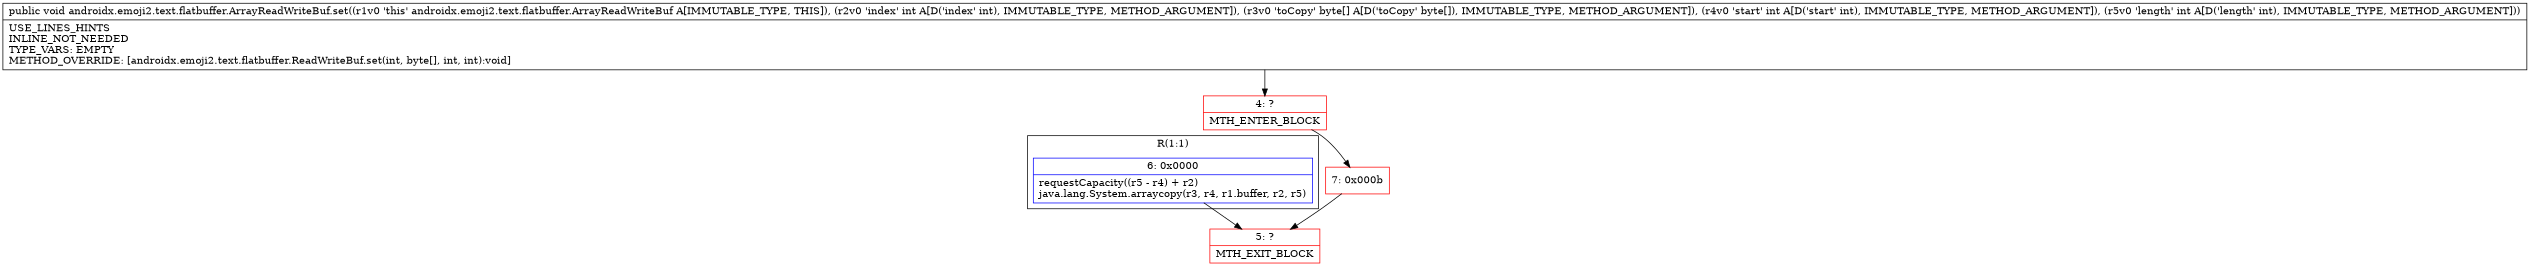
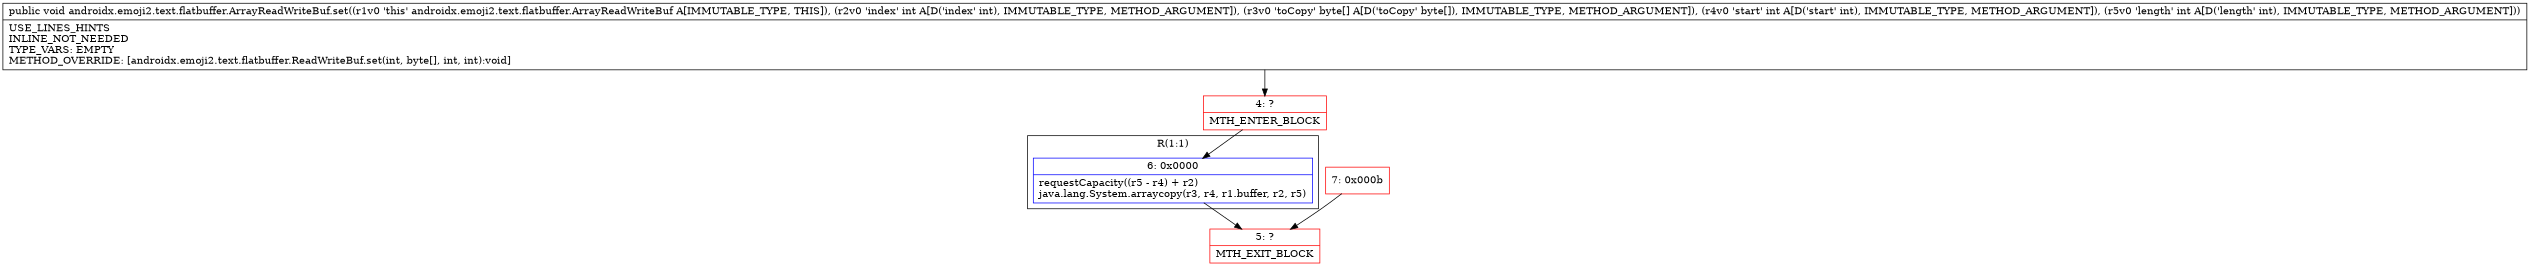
(1330, 143) -> (1226, 142)
